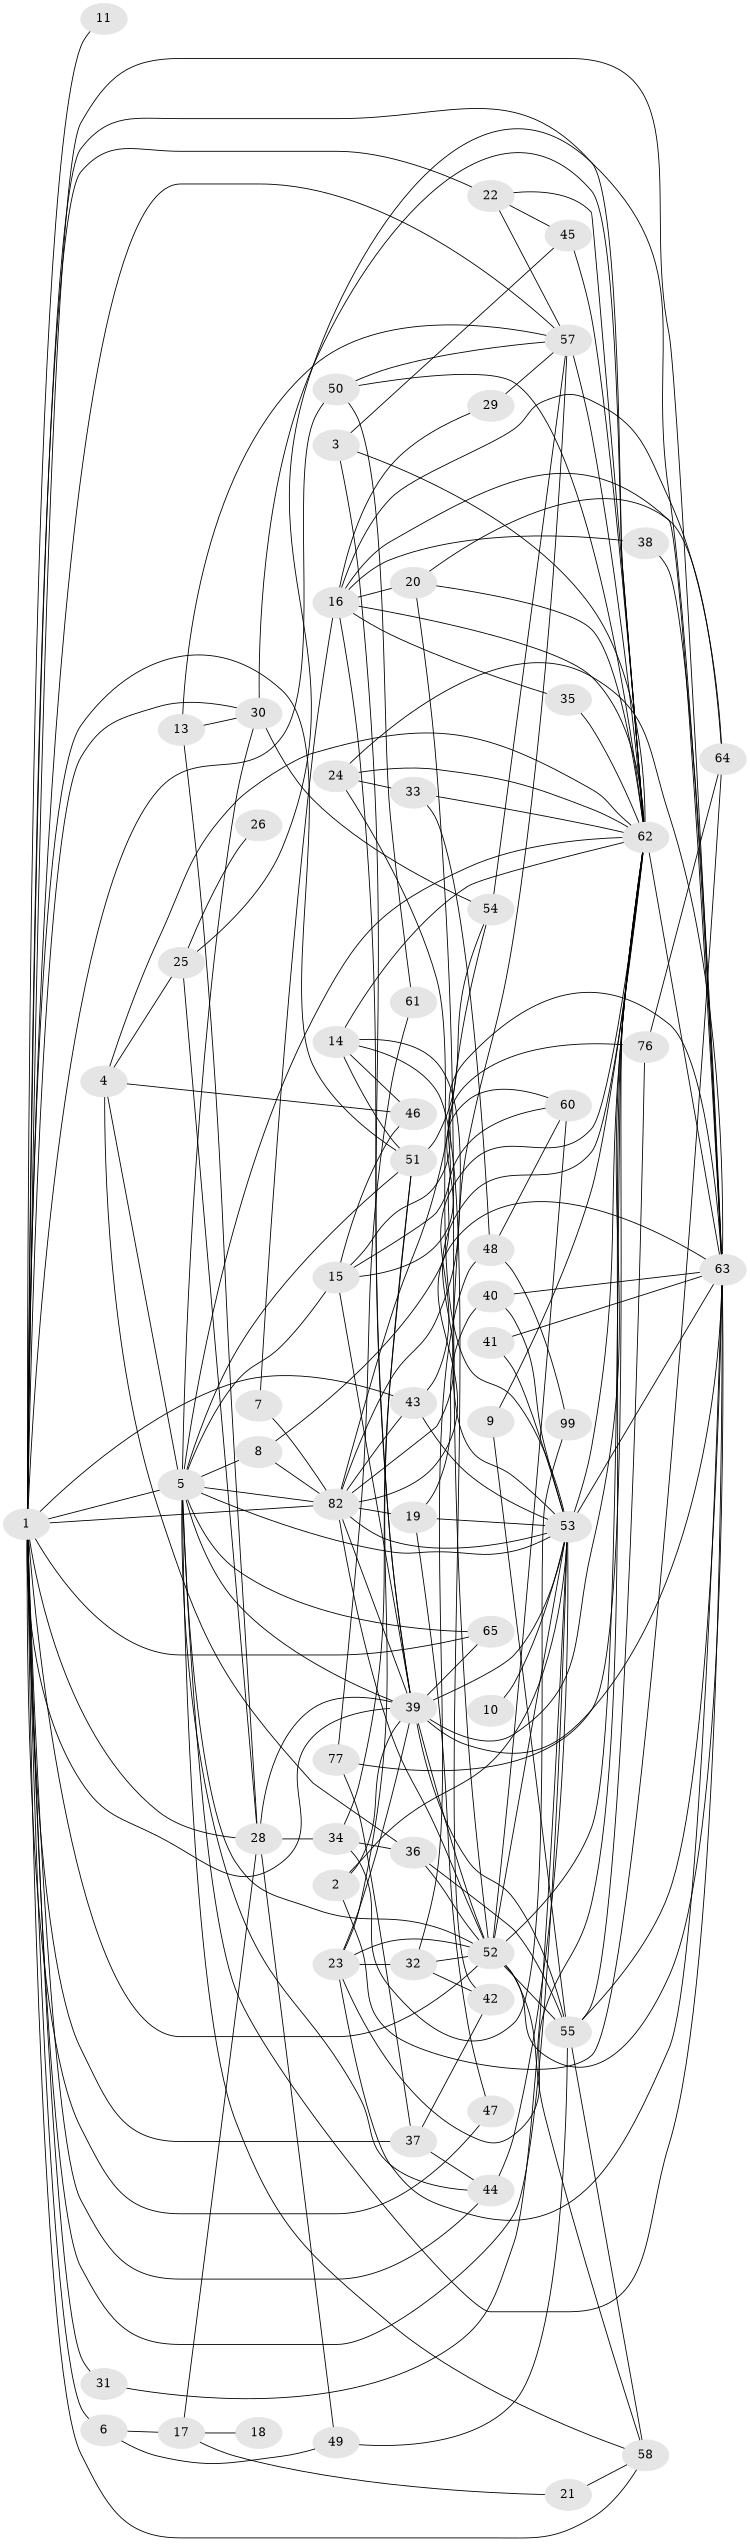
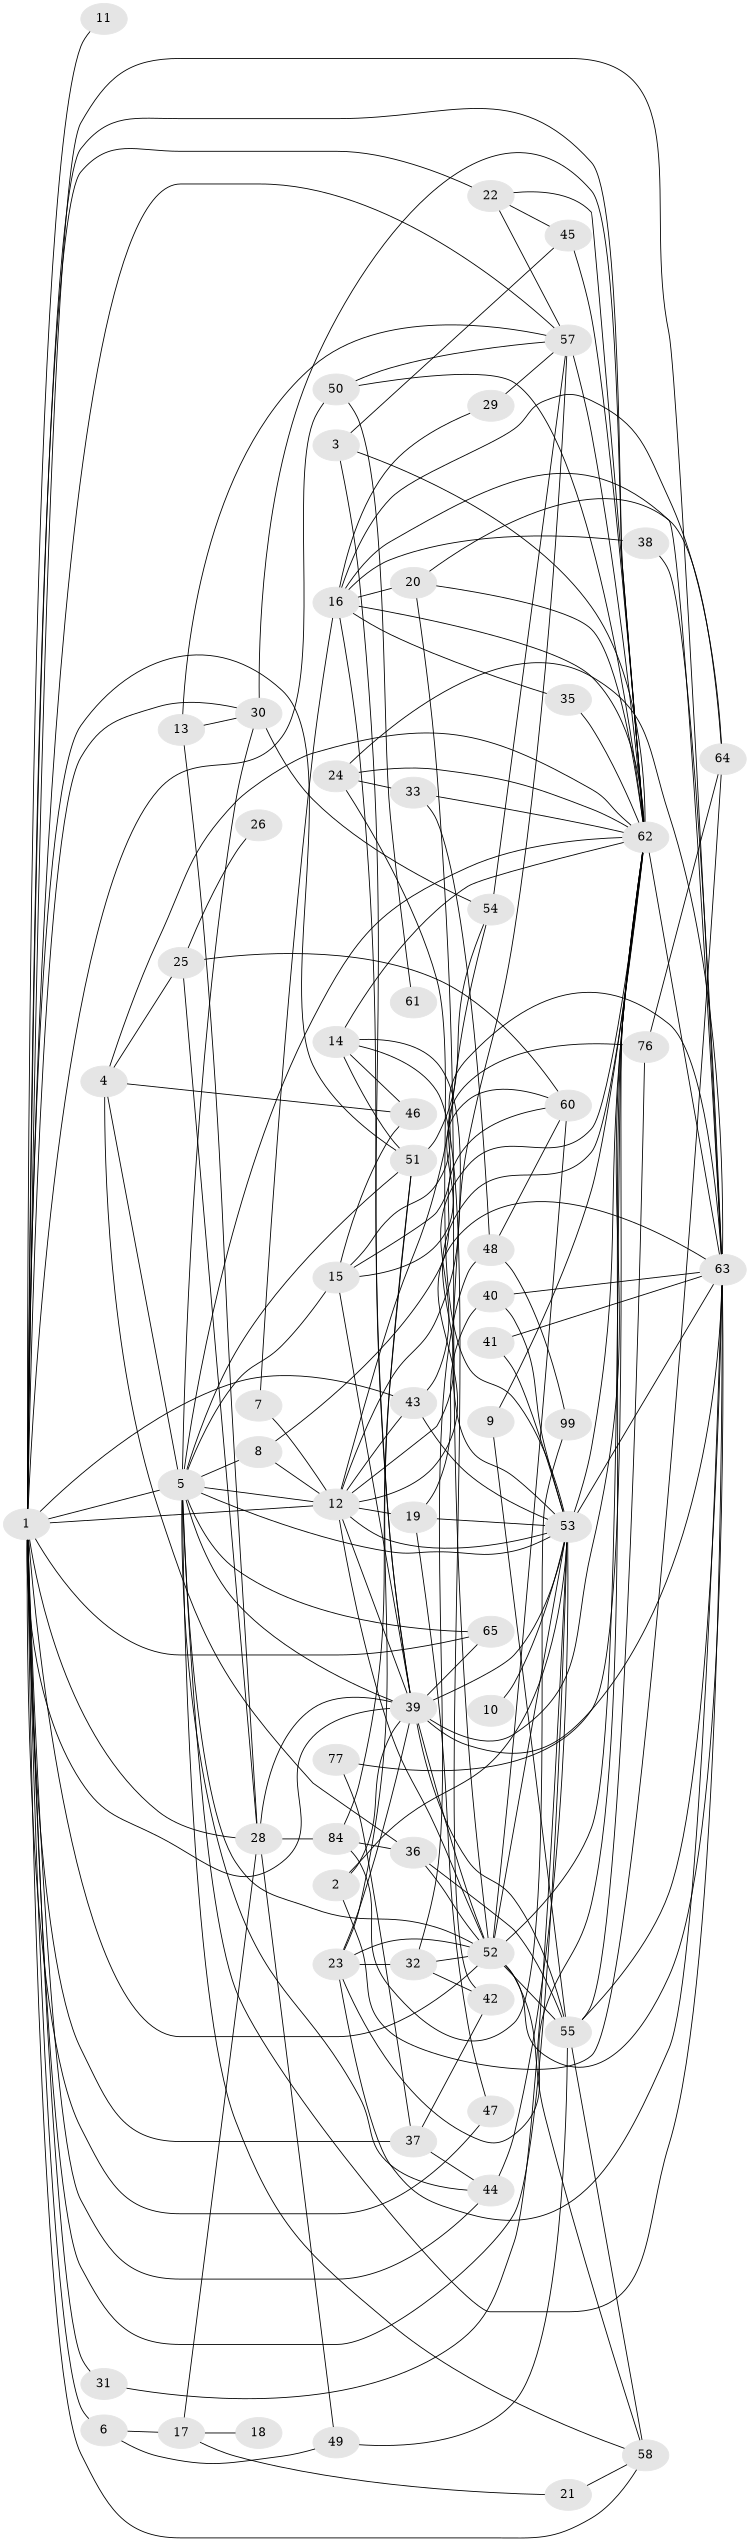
(617, 192) -> (394, 965)
(368, 1343) -> none
(336, 1505) -> (336, 1505)
(336, 1839) -> (336, 1839)
